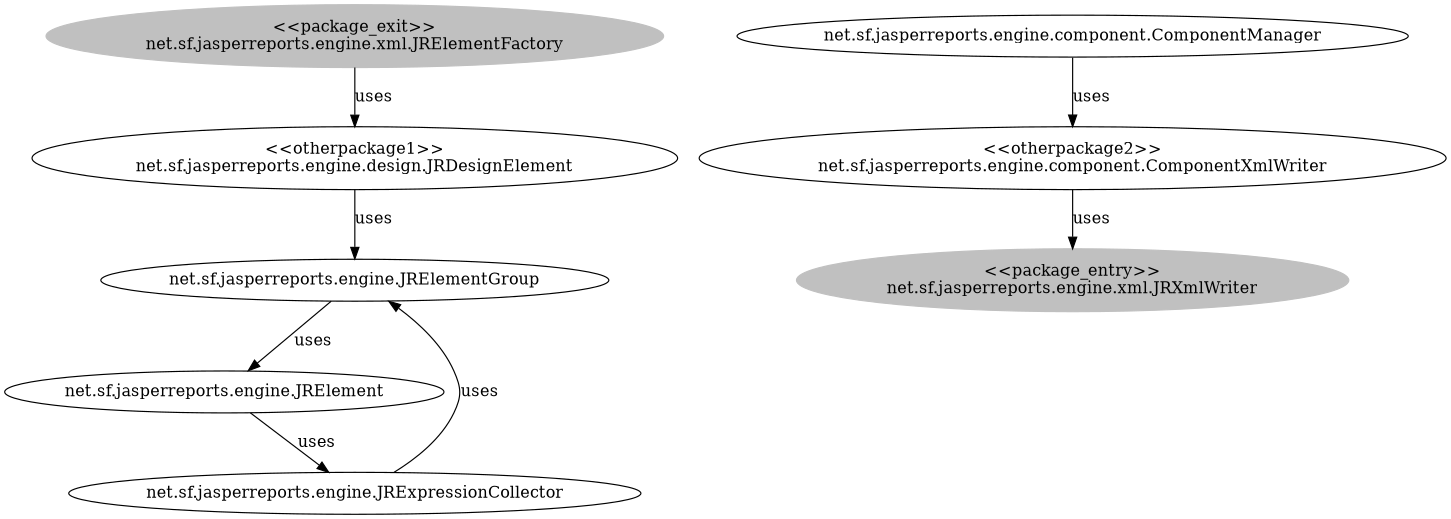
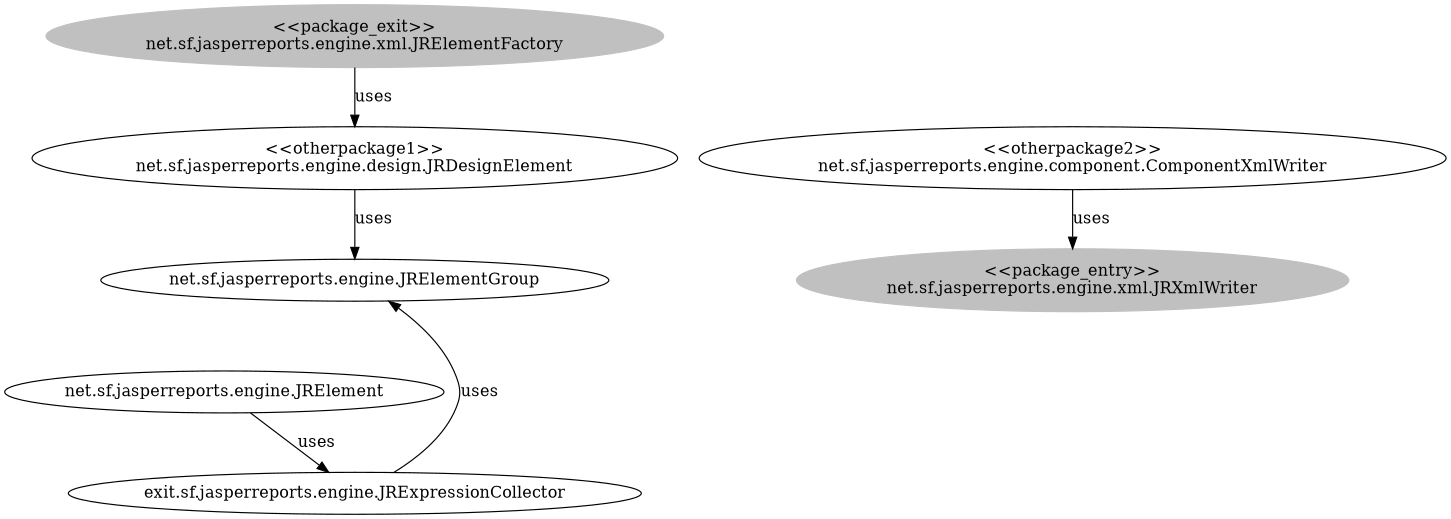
(1073, 36) -> none
(294, 332) -> none
(355, 493) -> (355, 493)
